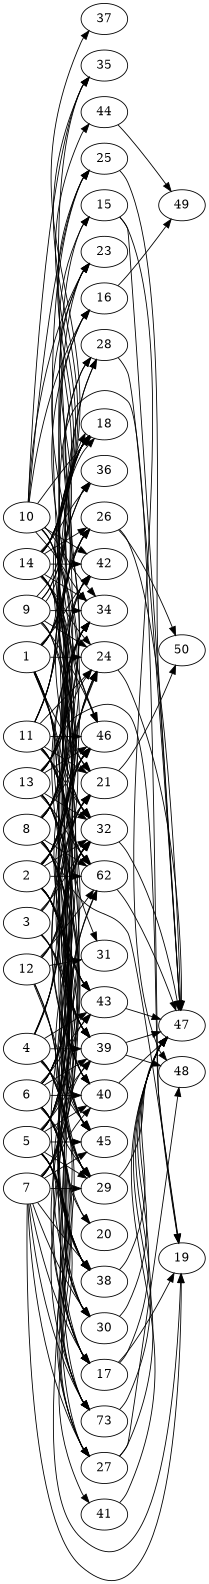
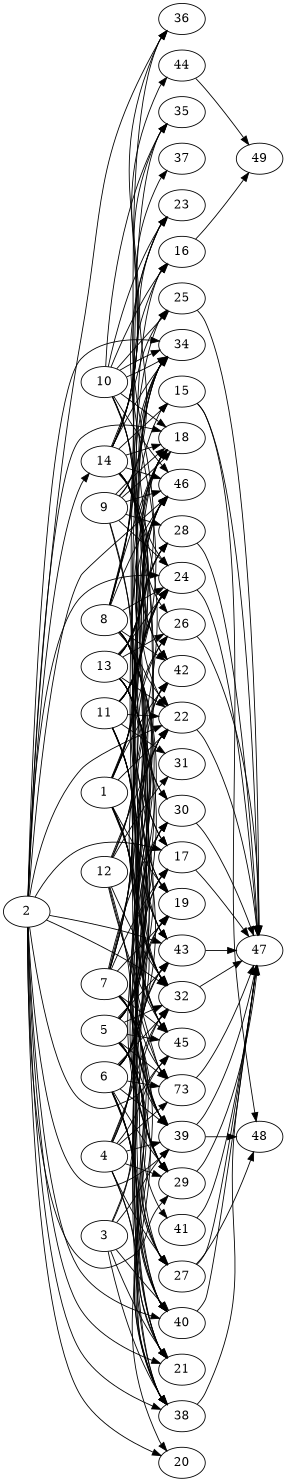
(182, 650) -> none
(66, 701) -> (52, 613)
(104, 876) -> (182, 718)
(156, 1307) -> (143, 995)
